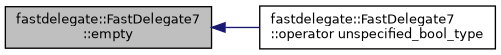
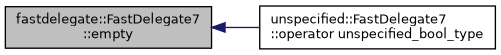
(378, 27) -> (378, 27)
